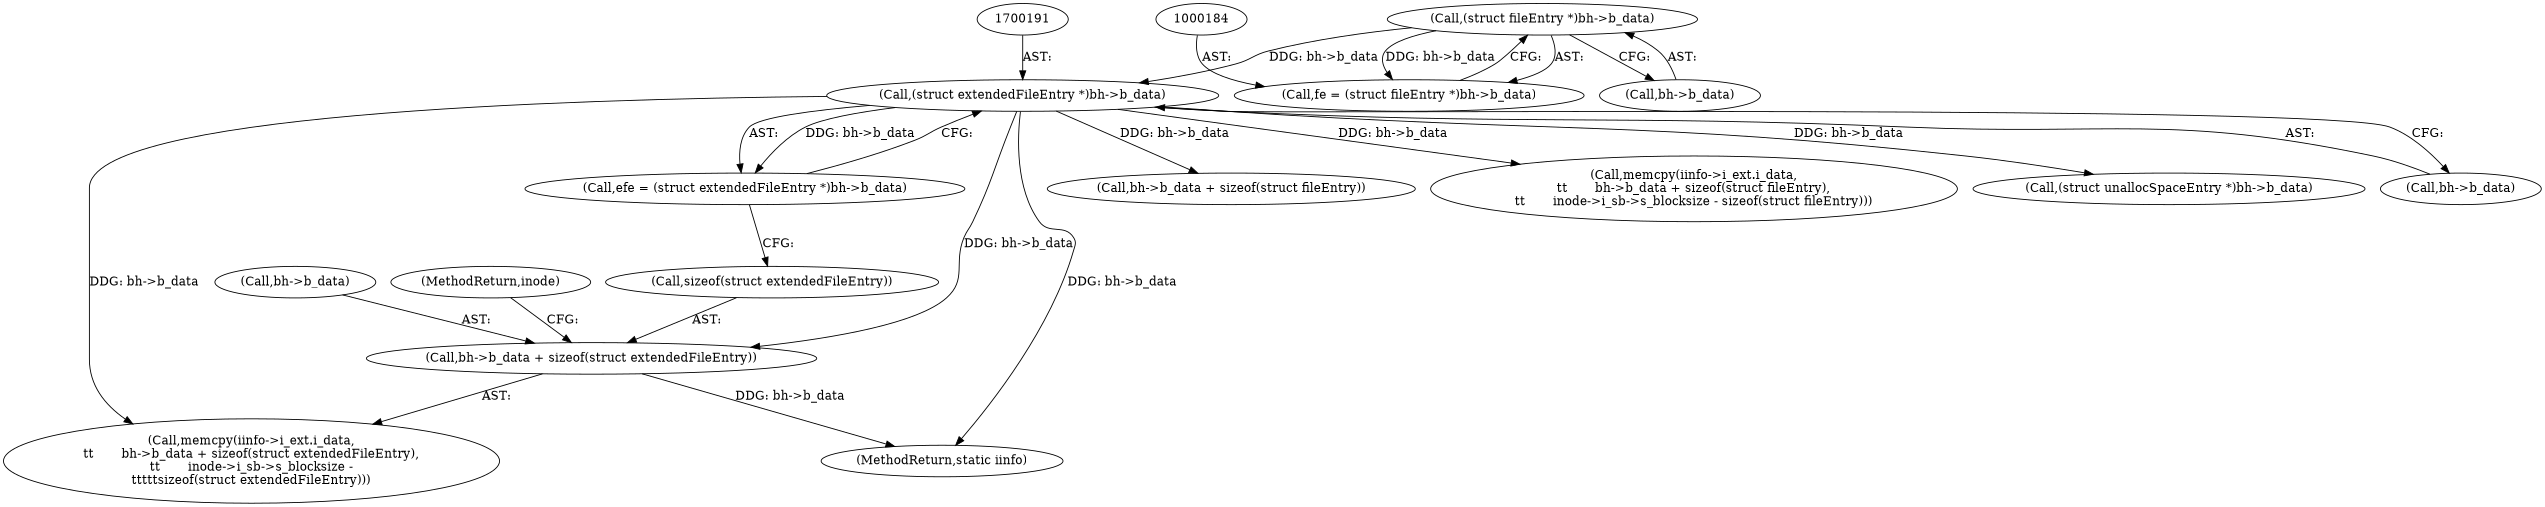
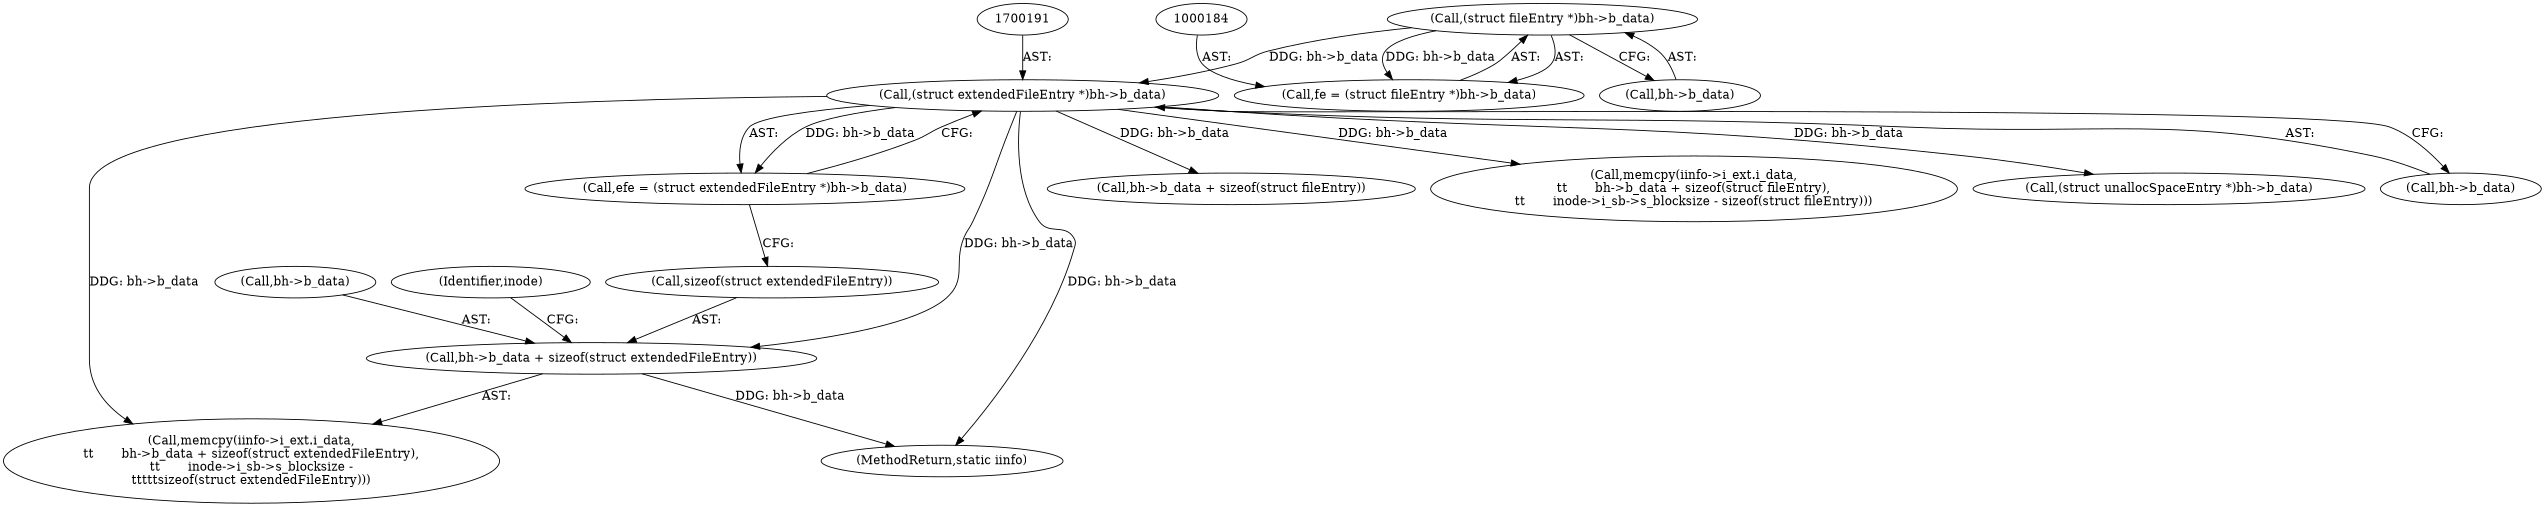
(1528, 57) -> (1528, 57)
(491, 282) -> (491, 282)
